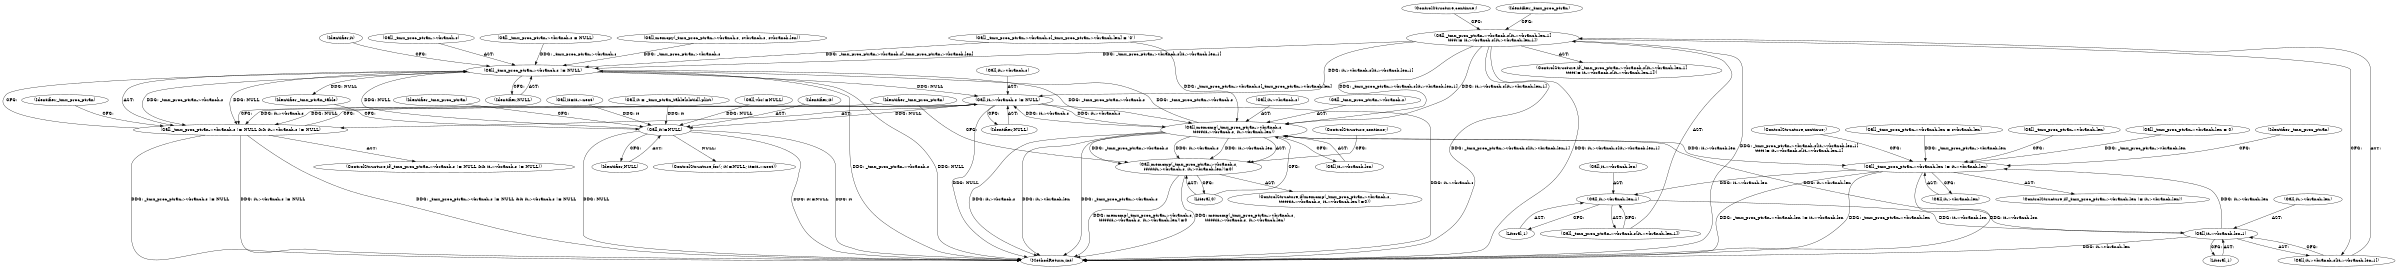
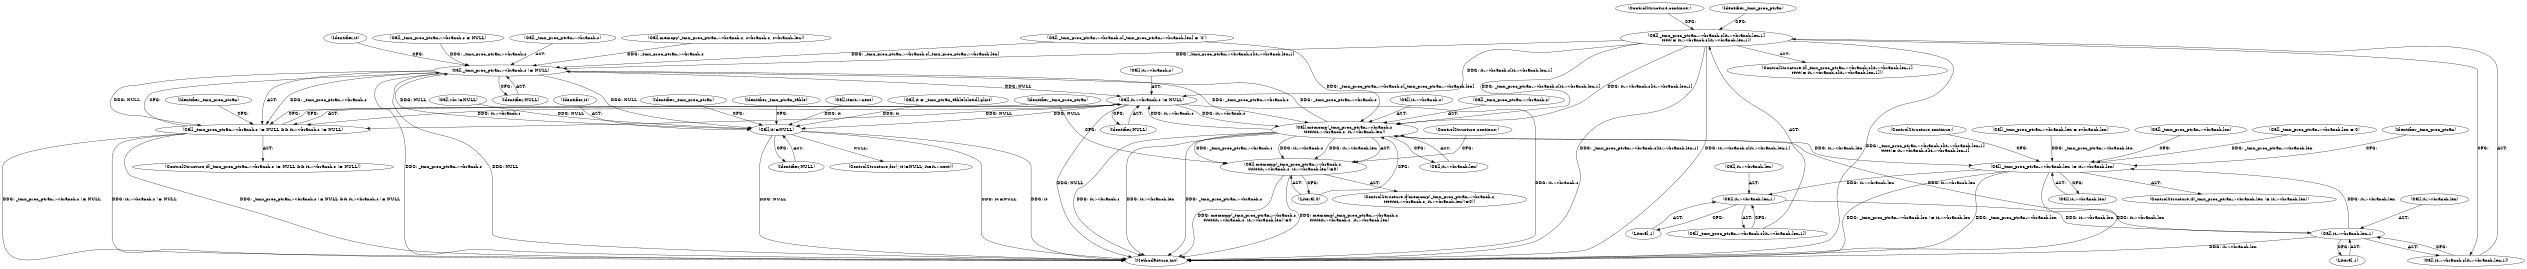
(367, 78) -> (640, 114)
